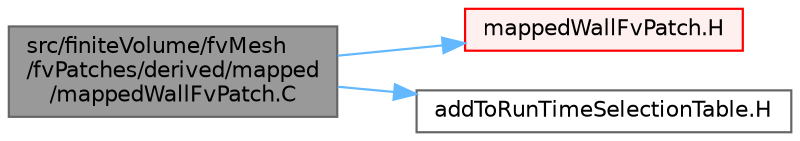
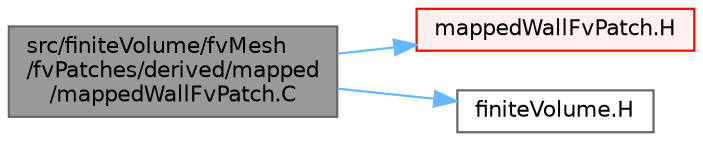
(604, 111) -> (555, 111)
